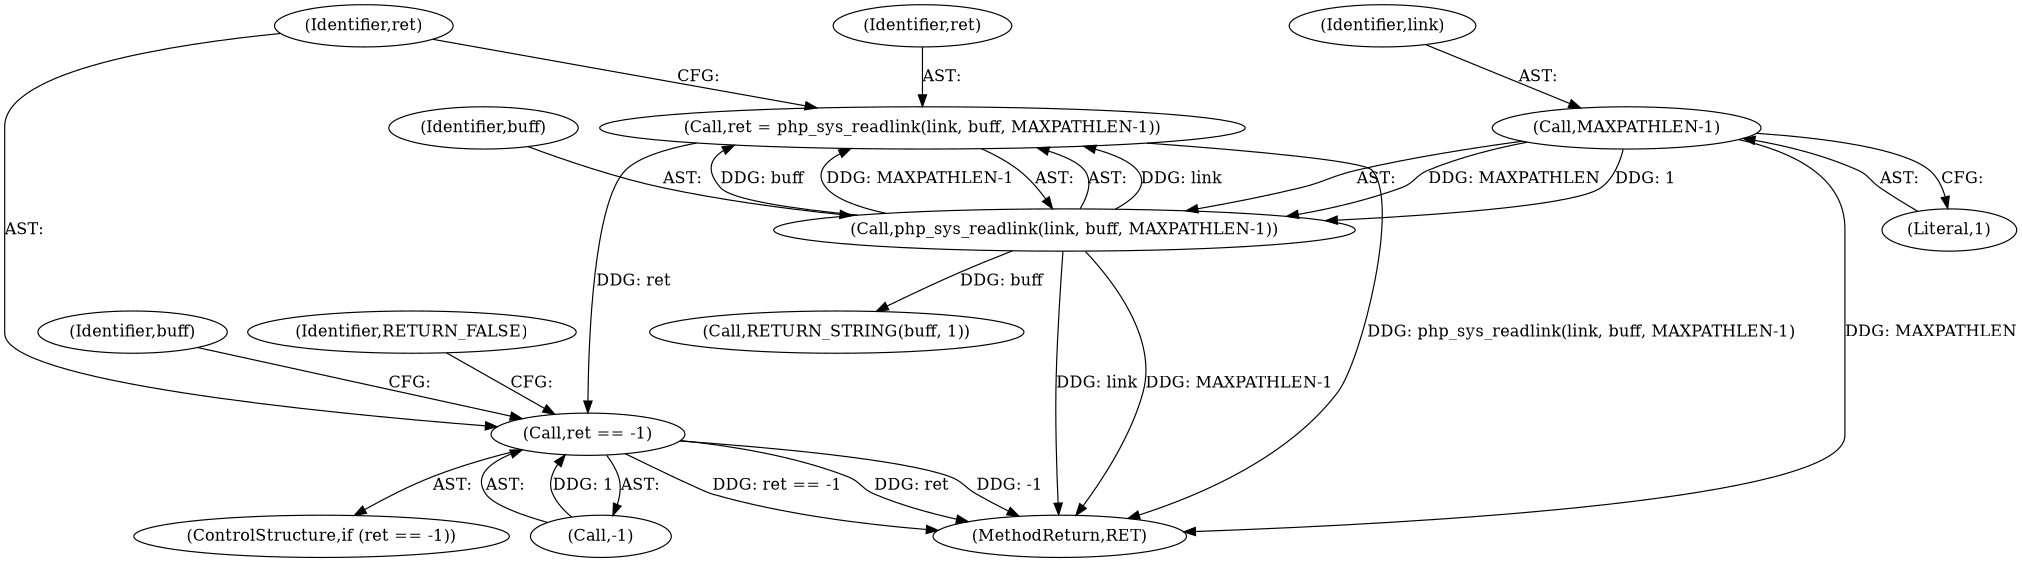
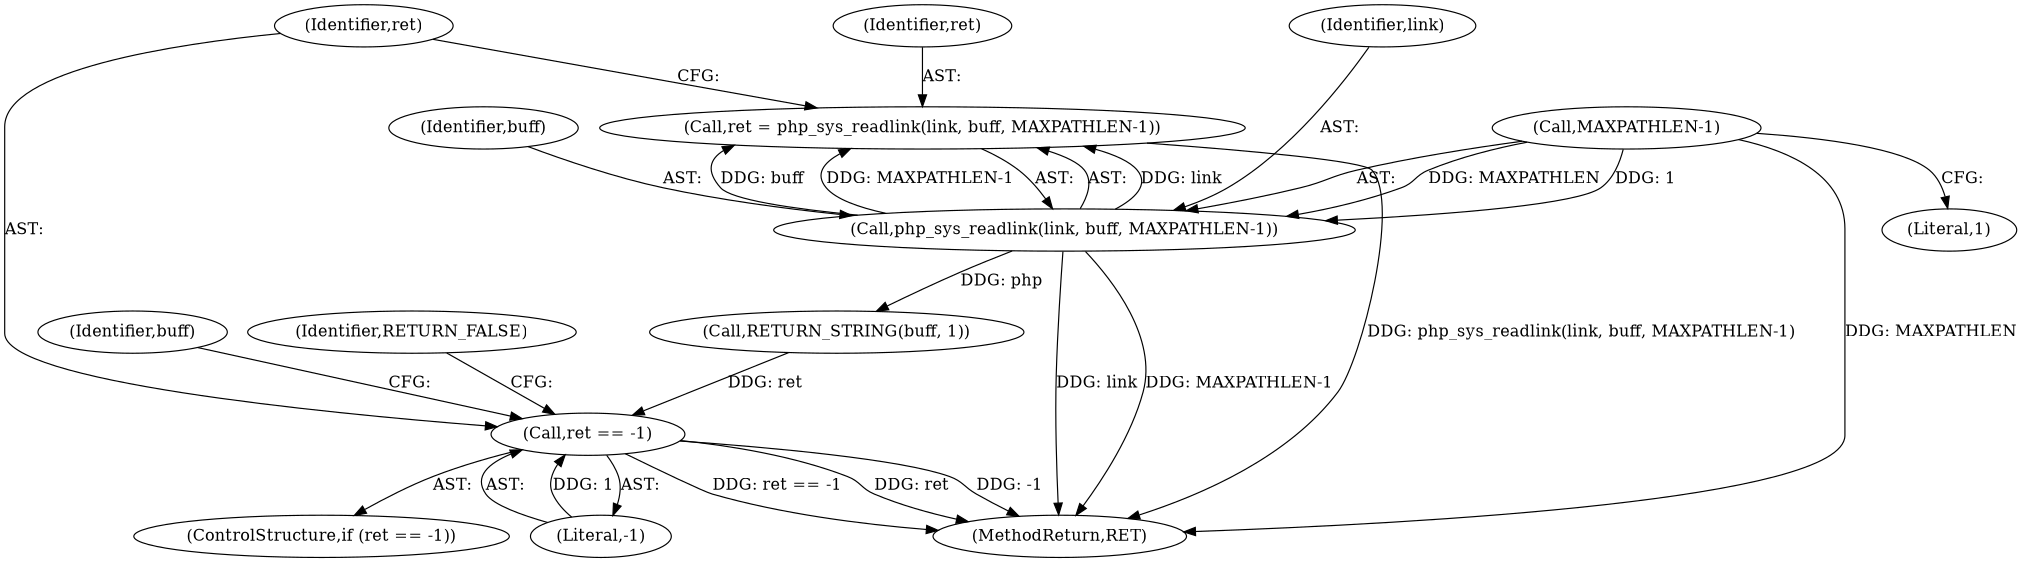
(1497, 74) -> (1289, 141)
(1842, 164) -> none
(599, 245) -> (716, 382)
(1002, 281) -> (1002, 281)
(601, 536) -> (601, 536)
